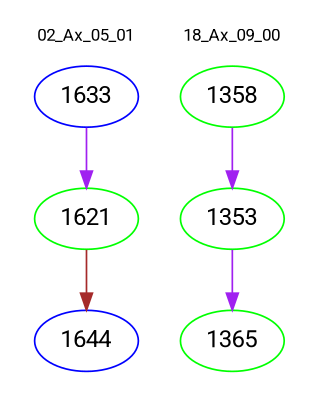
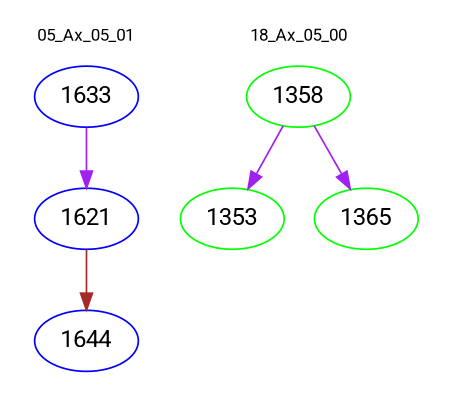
(86, 36) -> (86, 36)
(232, 36) -> (299, 36)
(86, 219) -> (86, 219)
(232, 271) -> (328, 150)
